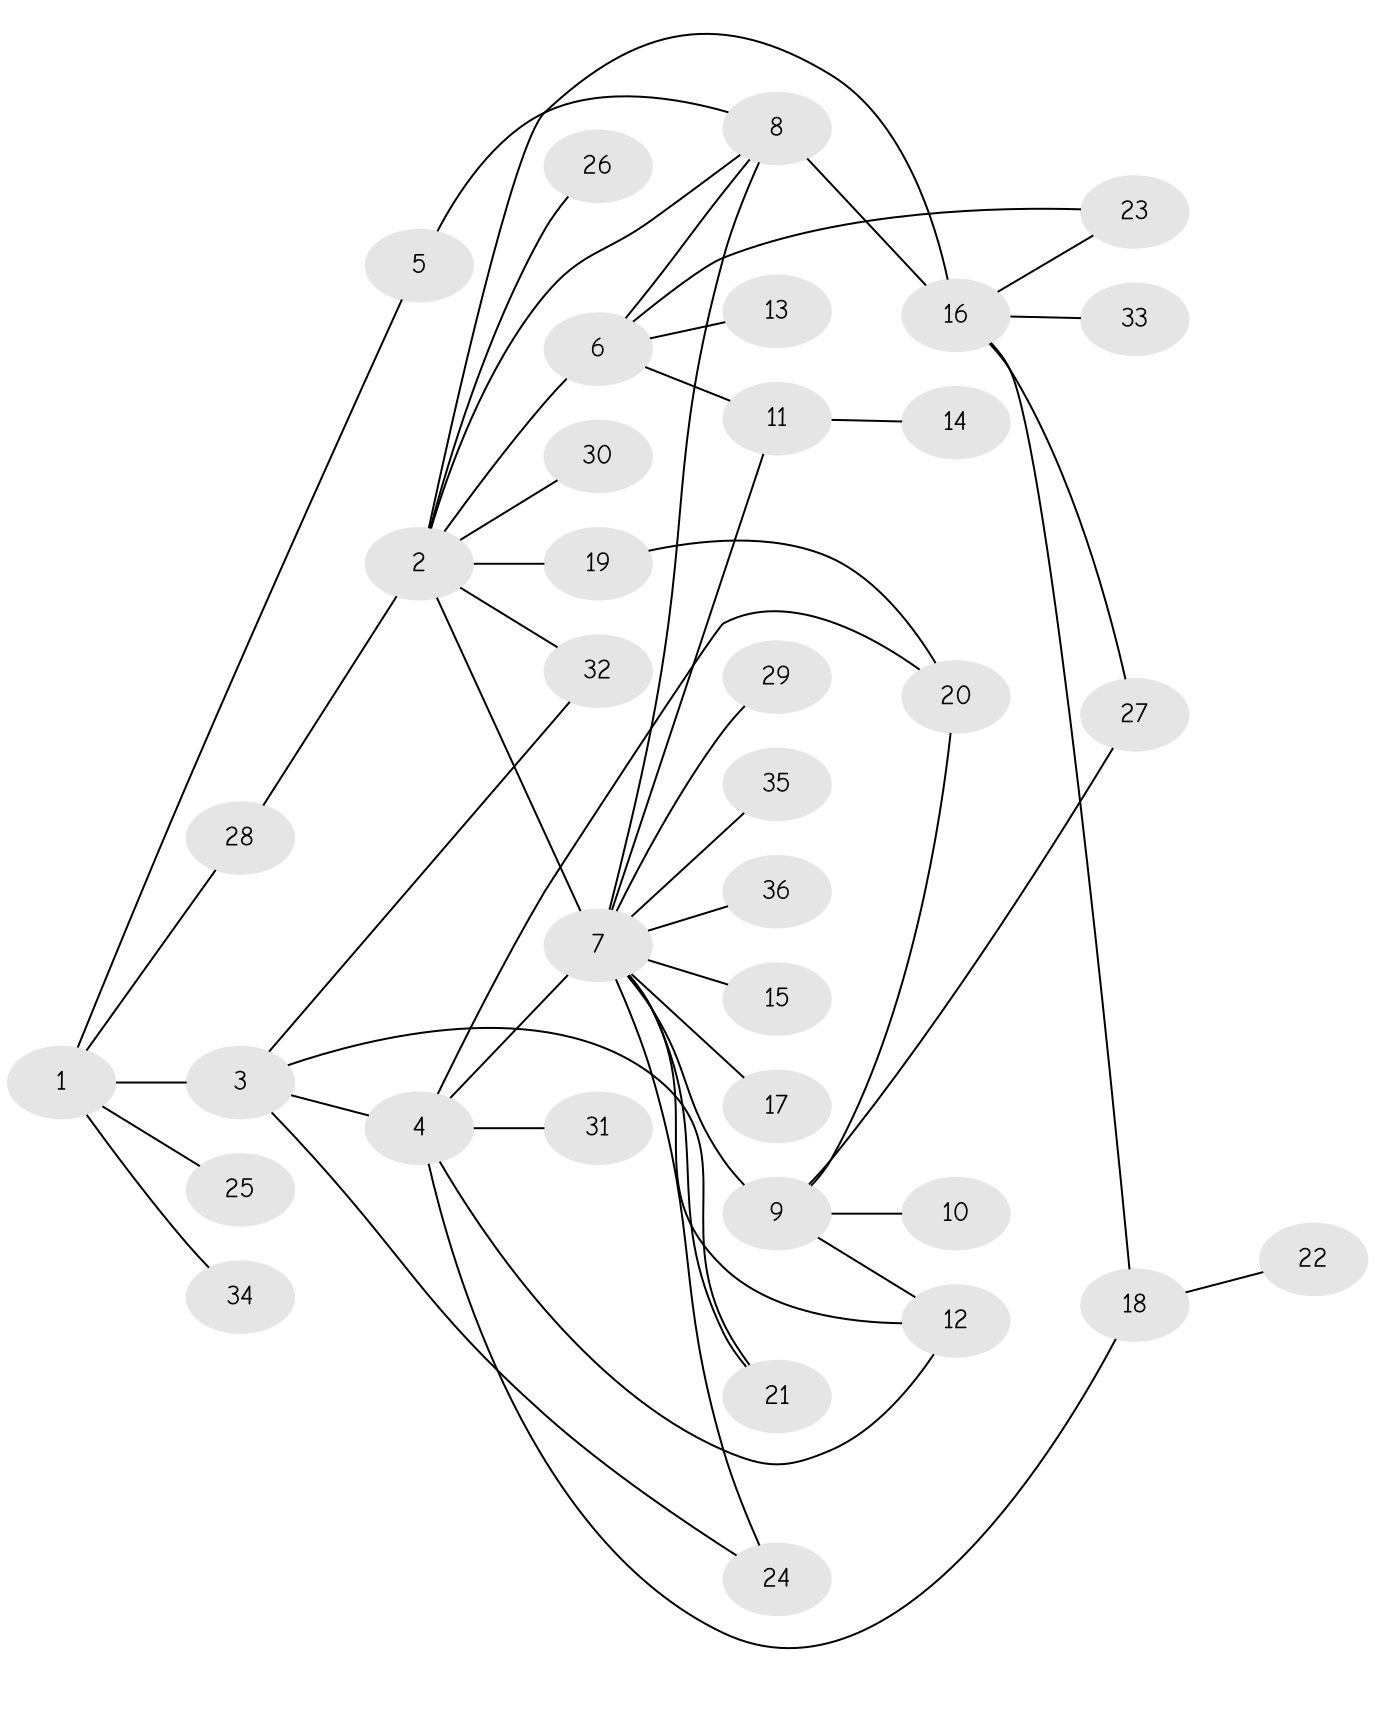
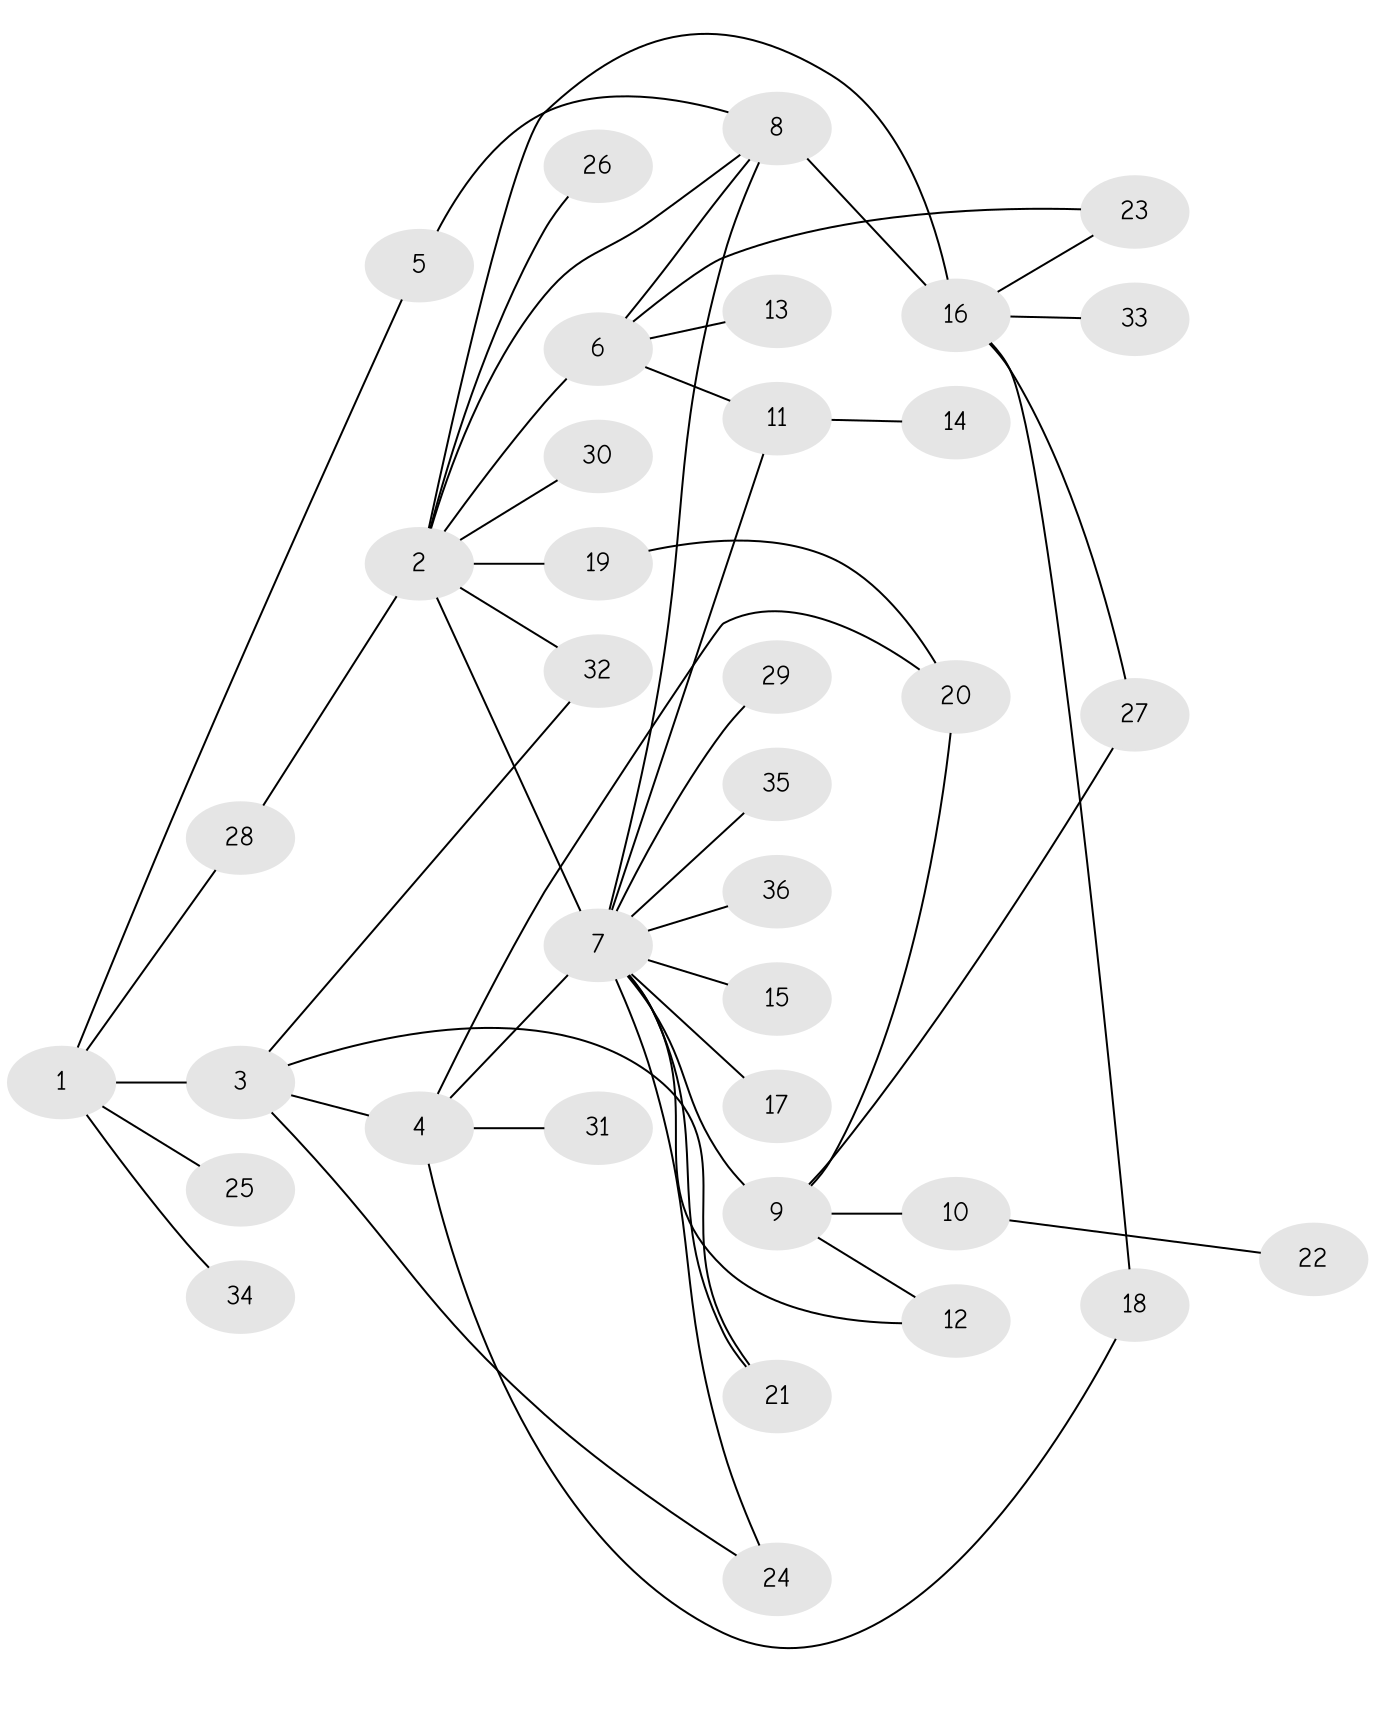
(1224, 1282) -> (1141, 1237)
(656, 1411) -> none
